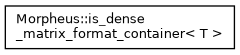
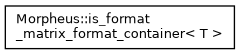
(120, 27) -> (120, 27)
